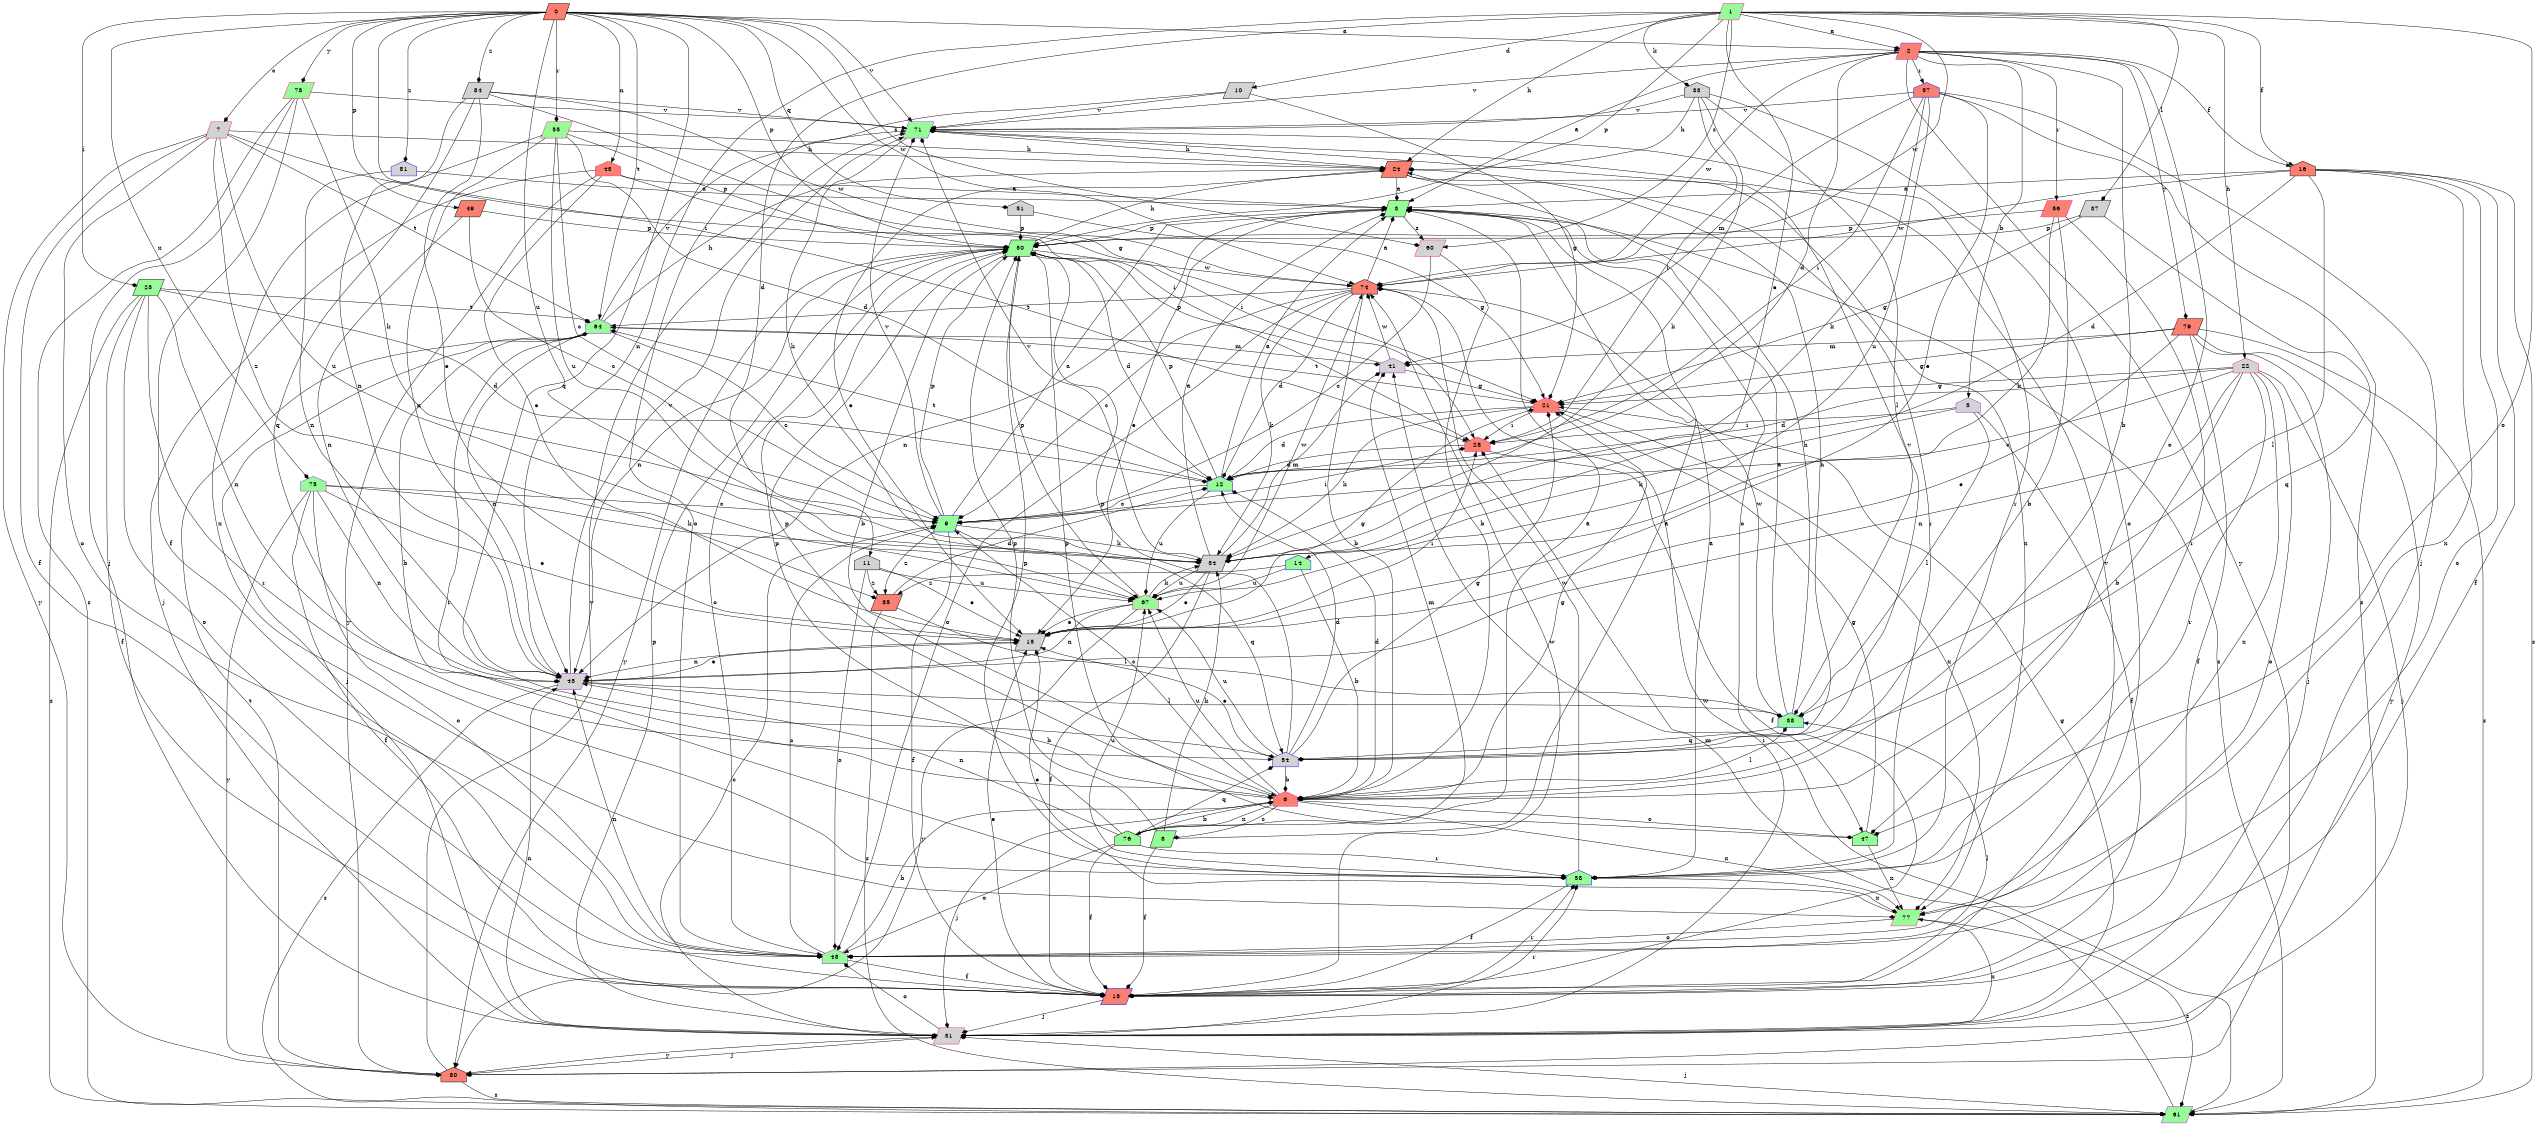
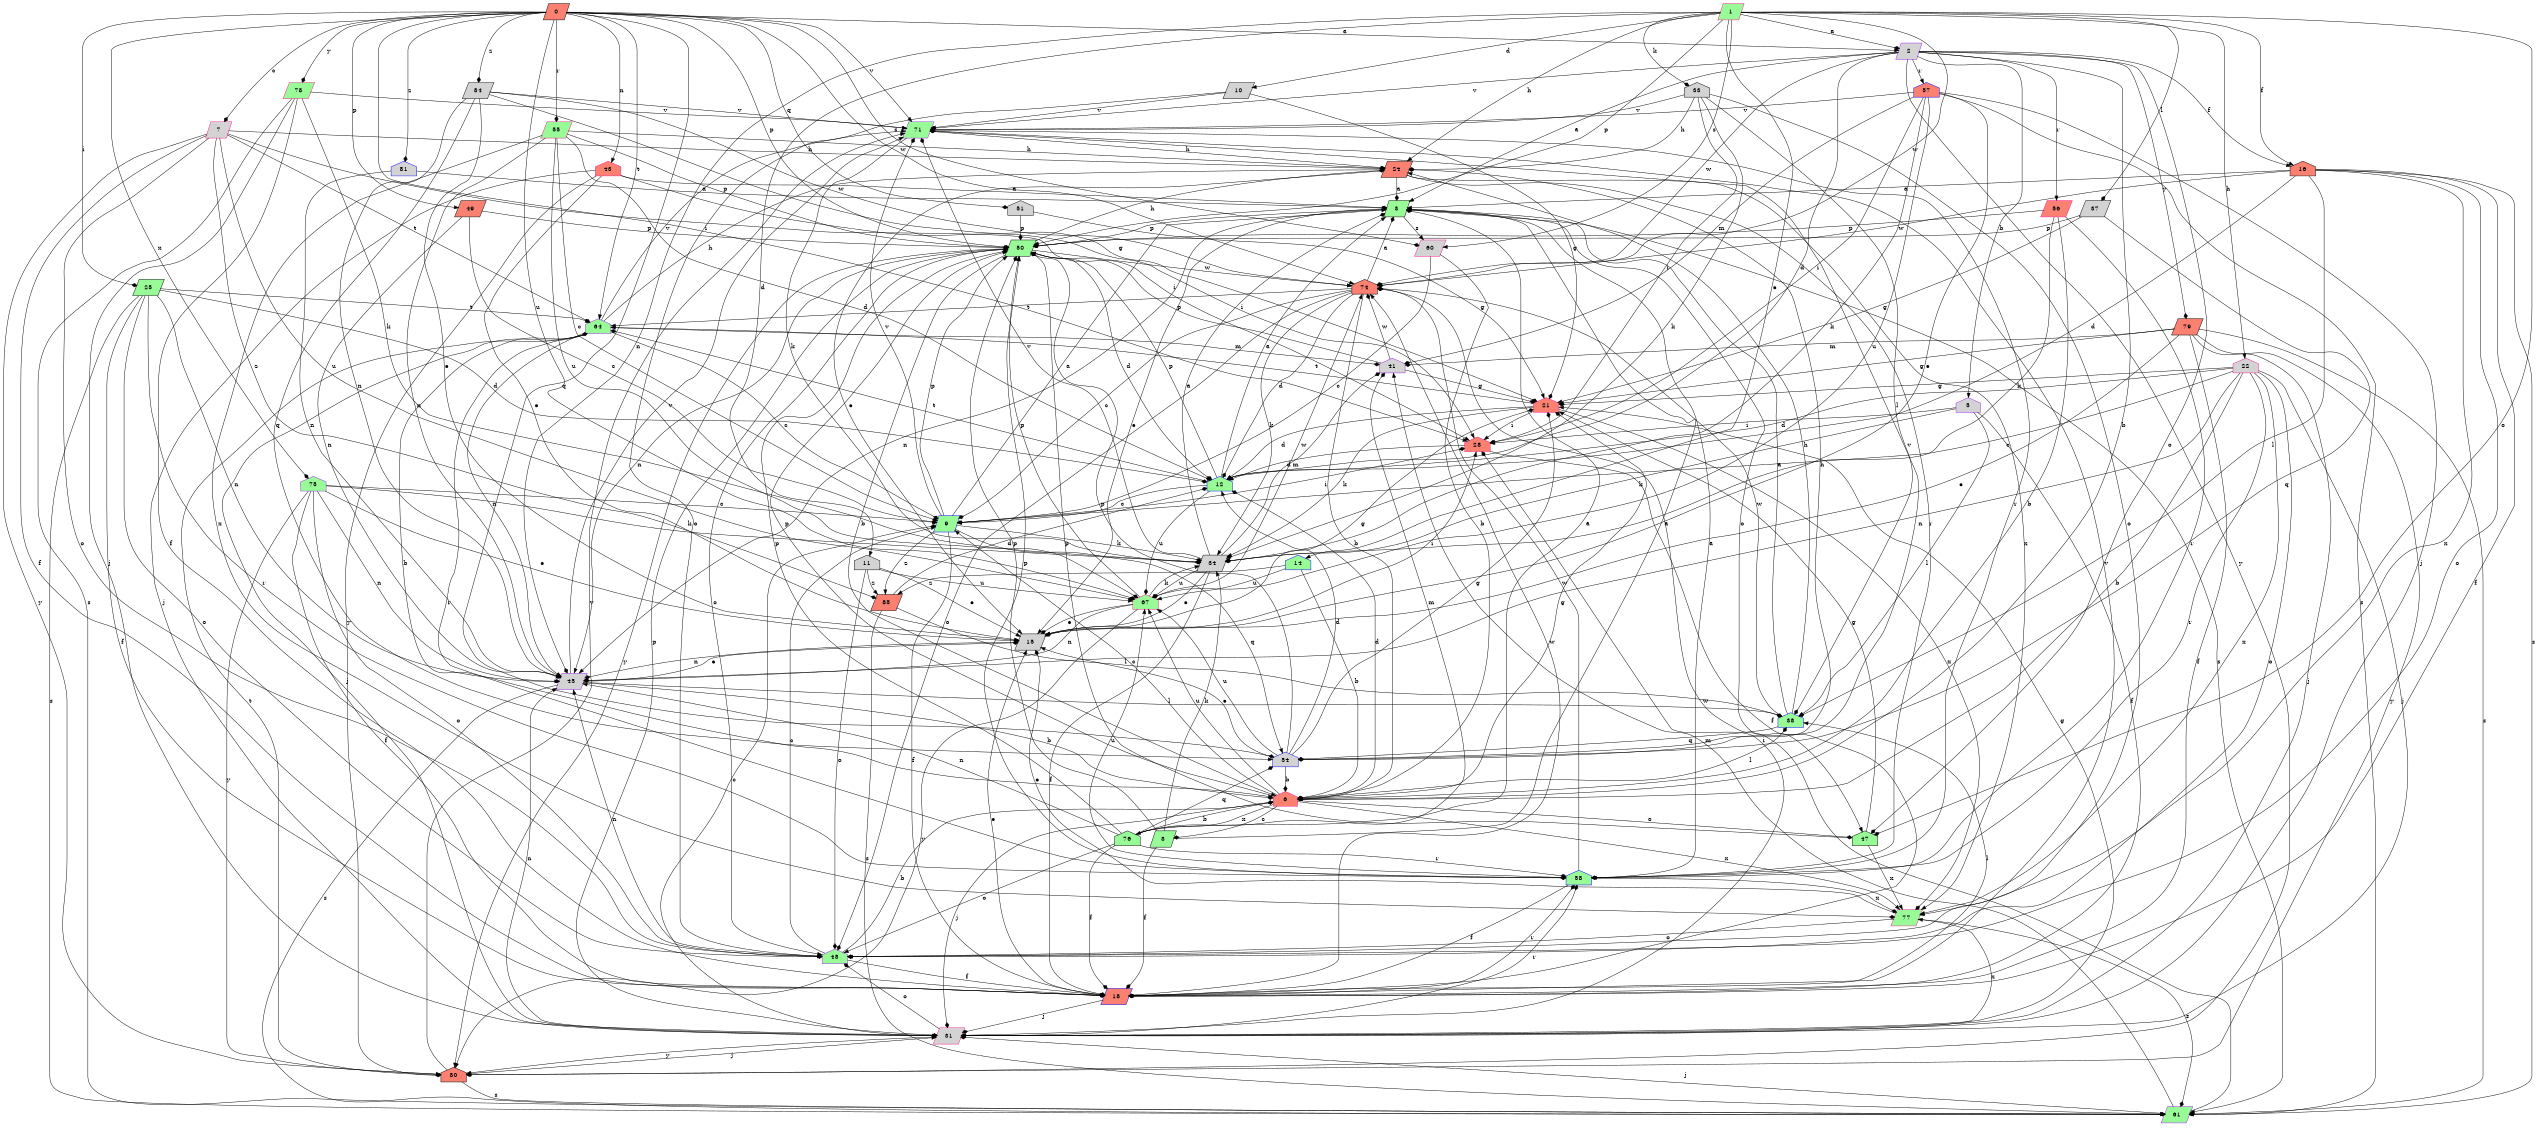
(1909, 51) -> (1909, 51)
(790, 708) -> (790, 708)
